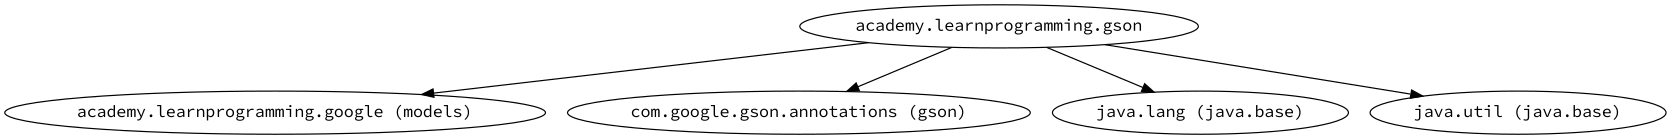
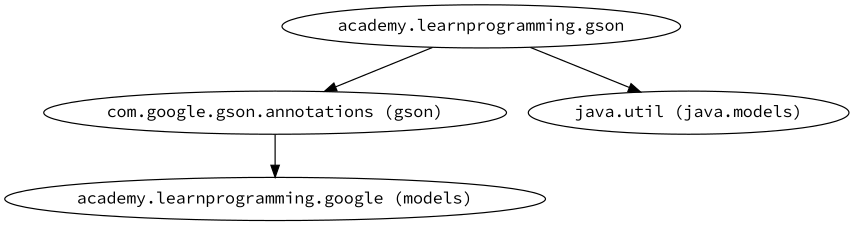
(651, 68) -> (275, 150)
(1200, 113) -> none
(1518, 113) -> (689, 113)
